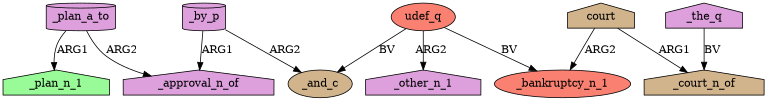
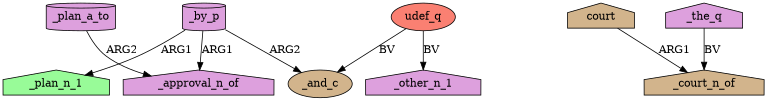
(57, 45) -> (140, 55)
(431, 50) -> (431, 50)
(563, 84) -> none
